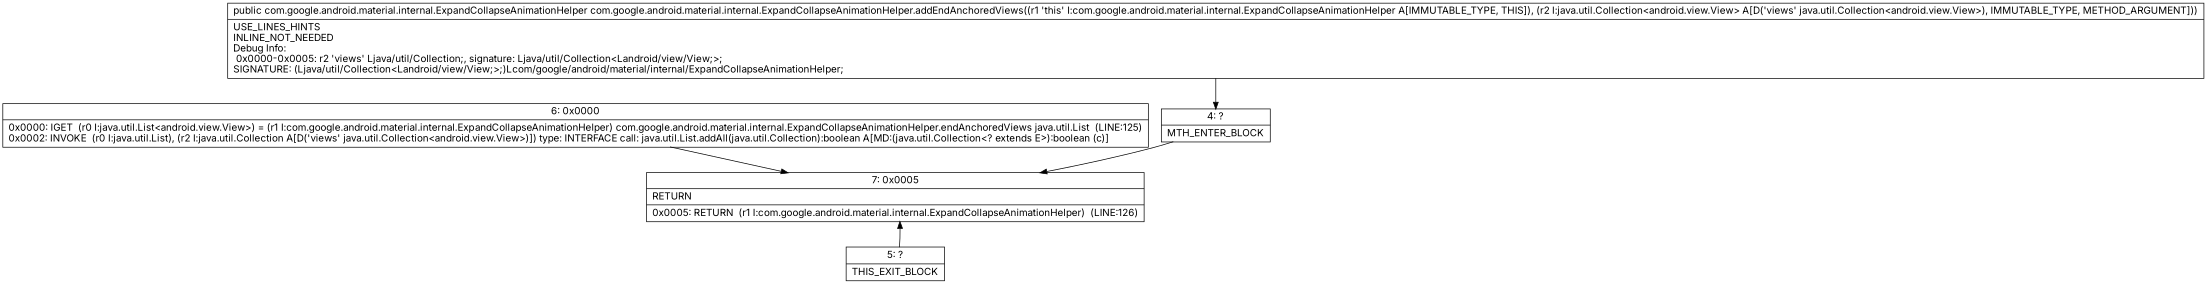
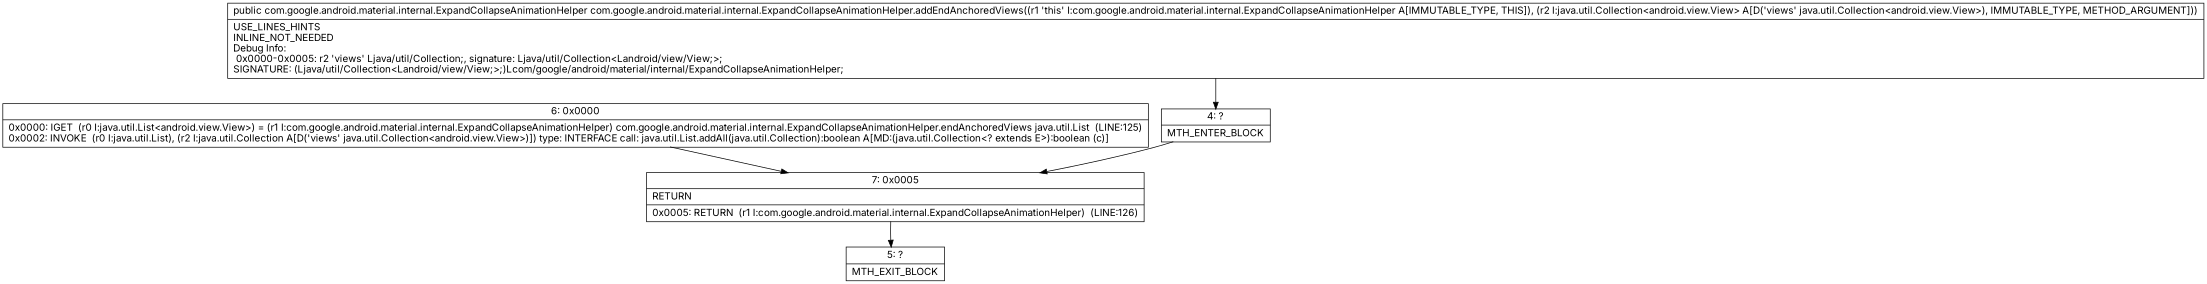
(900, 238) -> (891, 231)
(895, 272) -> (895, 272)
